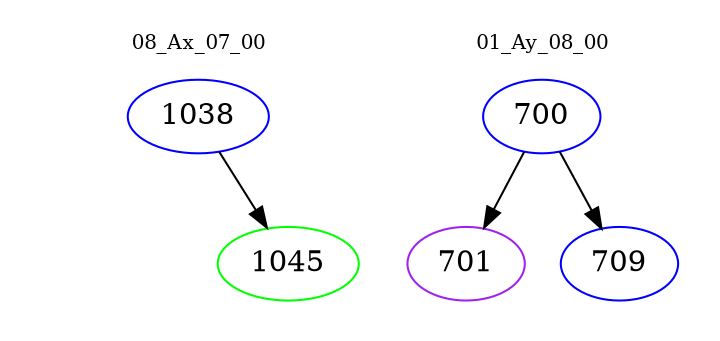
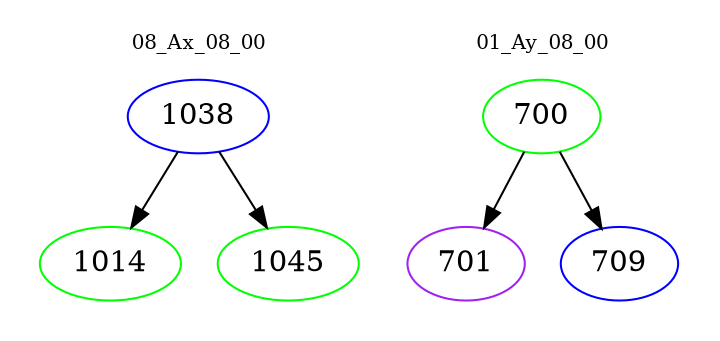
(199, 44) -> (199, 44)
(542, 117) -> (542, 117)
none -> (110, 264)
